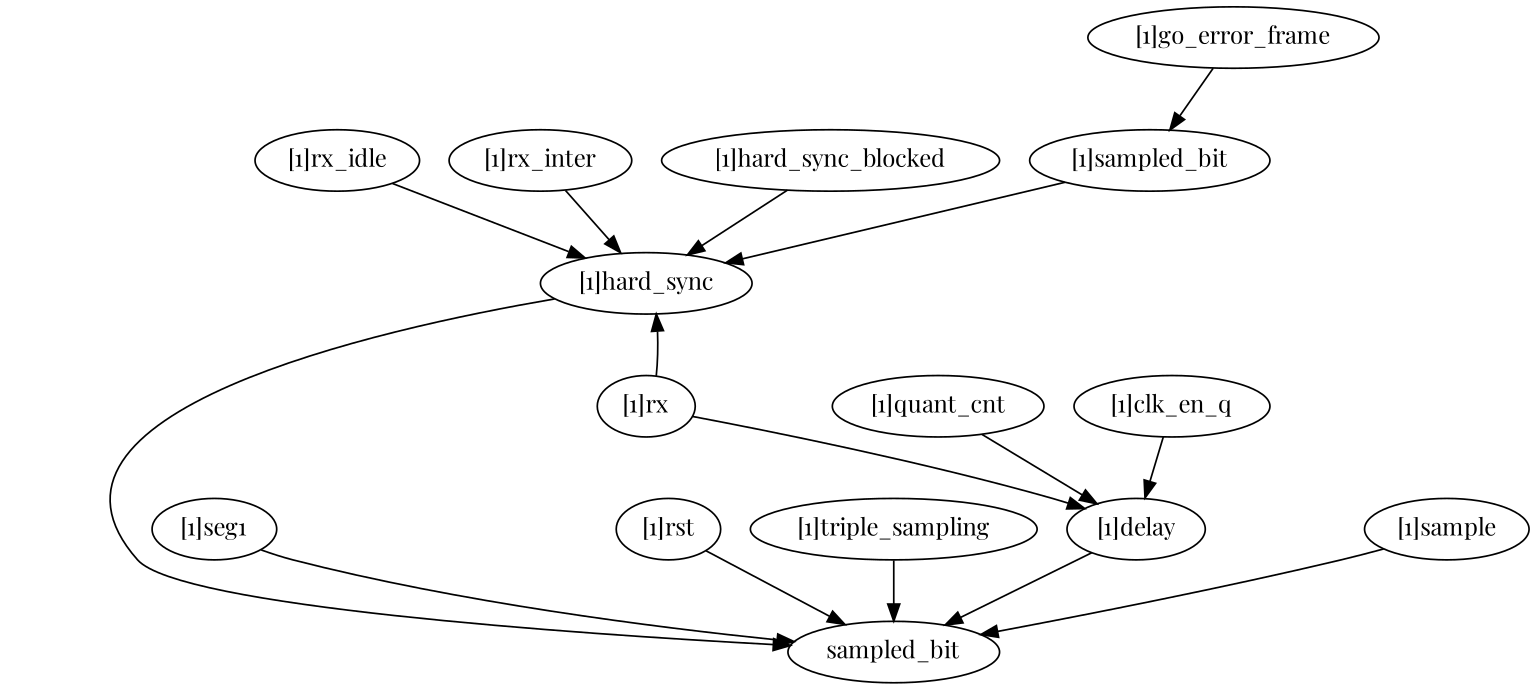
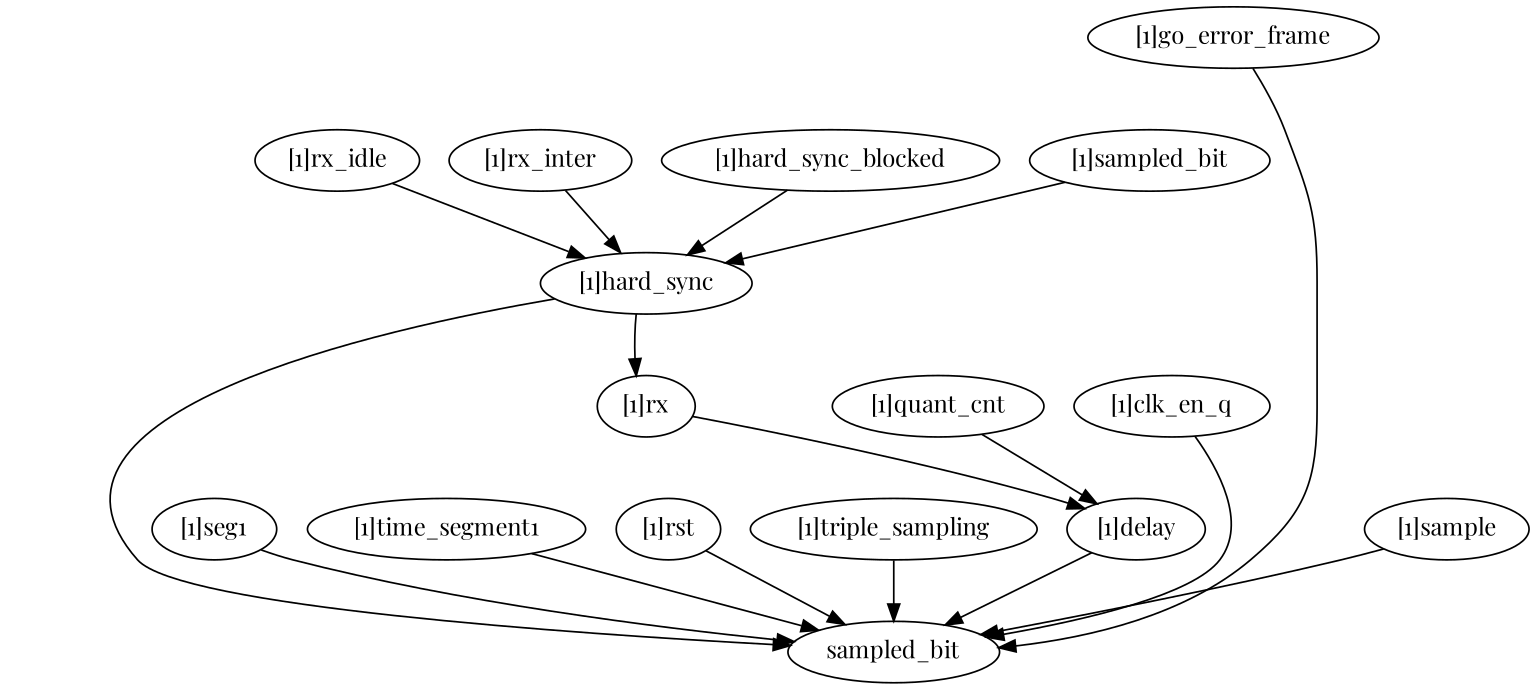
(1197, 92) -> (1316, 445)
(658, 354) -> (635, 336)
(1157, 459) -> (1188, 583)
none -> (447, 529)
